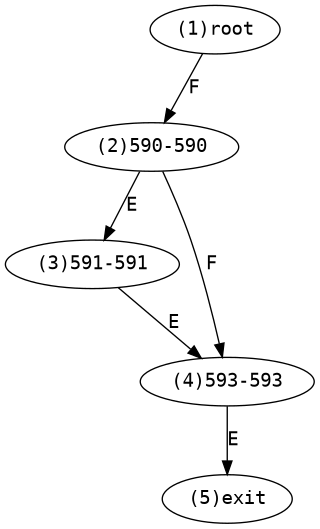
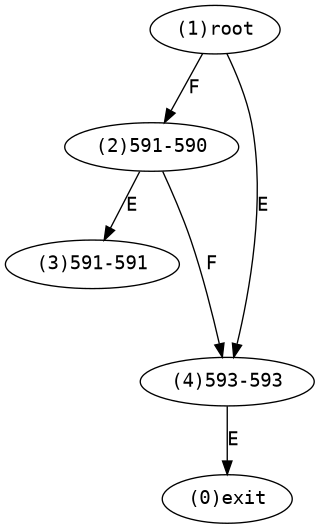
(152, 147) -> (152, 147)
(155, 318) -> (257, 197)
(227, 499) -> (227, 499)
